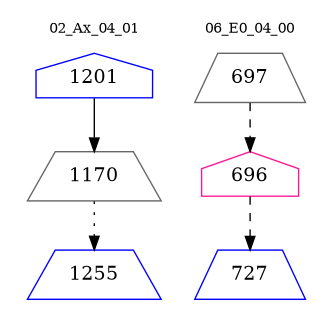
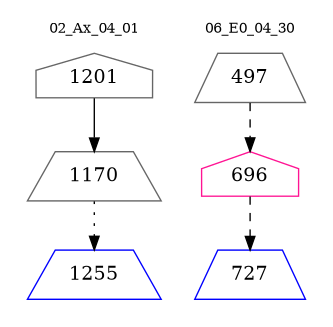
(250, 29) -> (250, 29)
(94, 78) -> (94, 78)
(250, 78) -> (250, 78)
